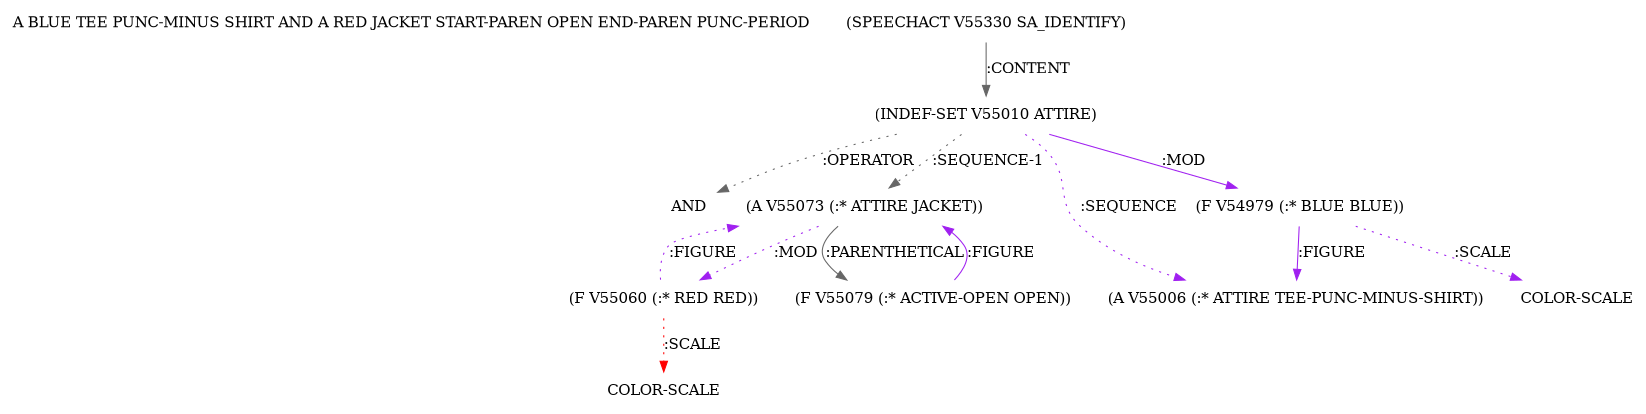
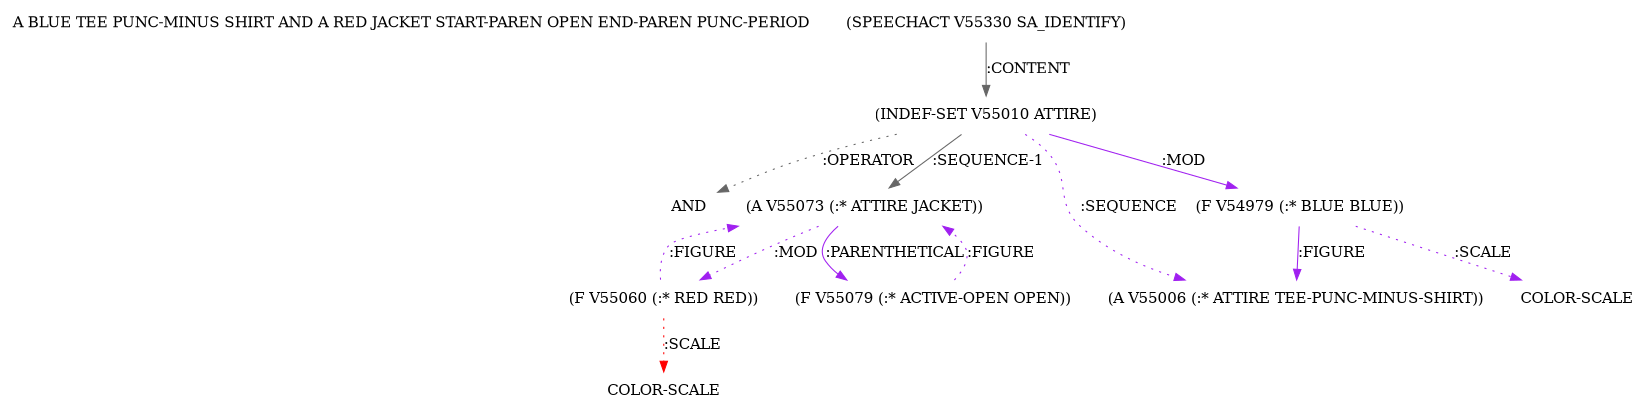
(930, 158) -> (930, 158)
(822, 250) -> (822, 250)
(967, 255) -> (967, 255)
